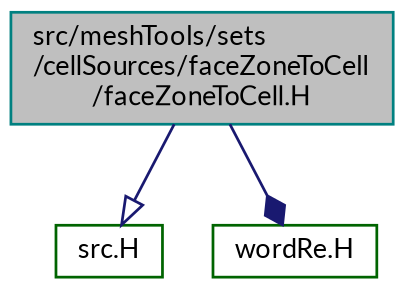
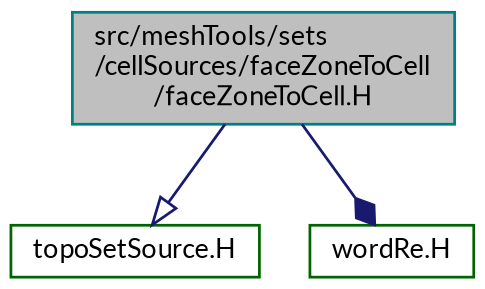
(109, 251) -> (135, 251)
